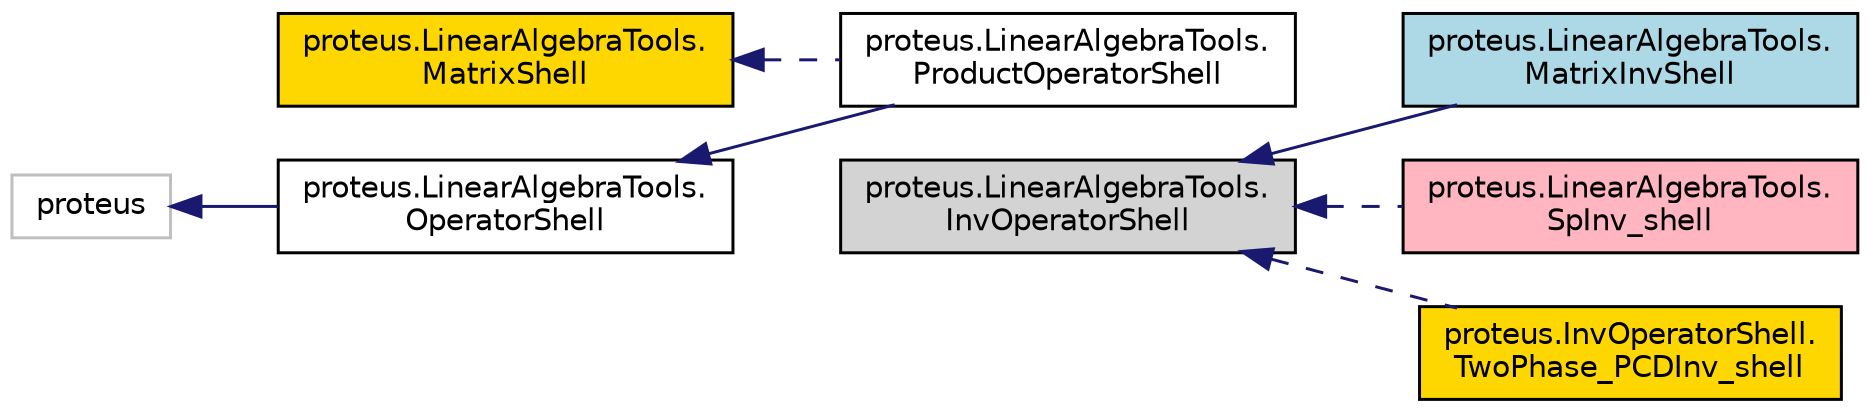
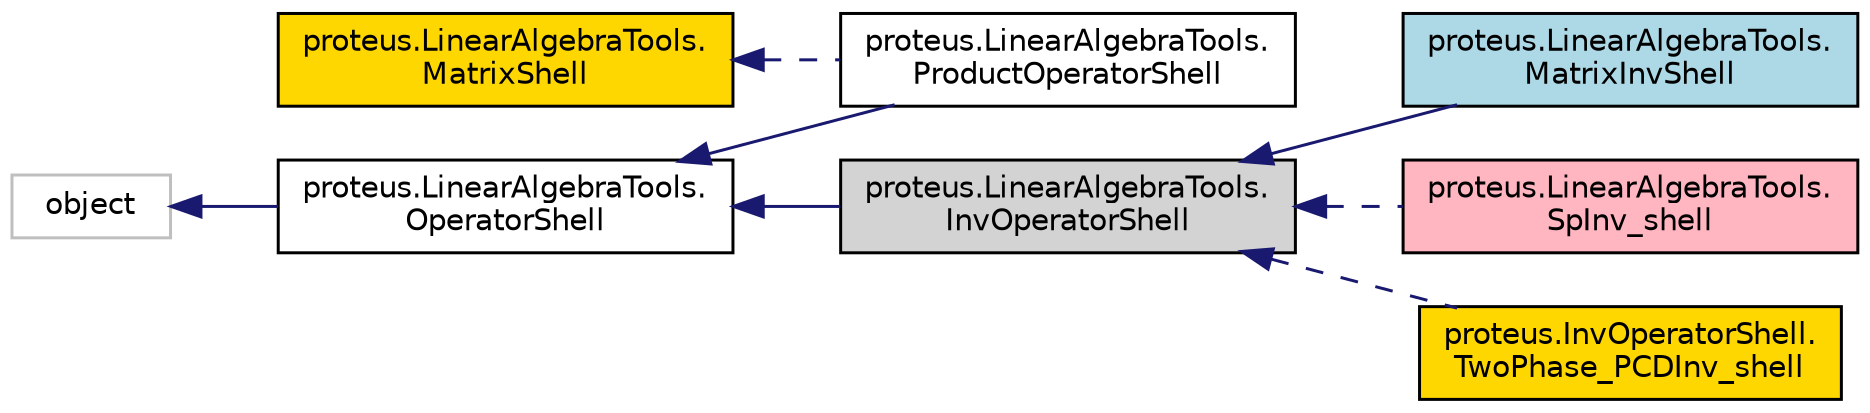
(91, 206) -> (91, 206)
none -> (802, 206)
